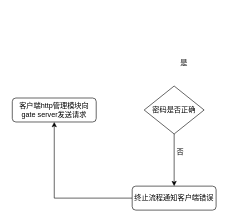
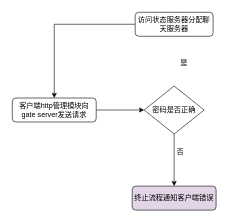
none -> (54, 24)
none -> (174, 24)
none -> (138, 110)
(54, 198) -> none
(174, 198) -> (174, 198)
